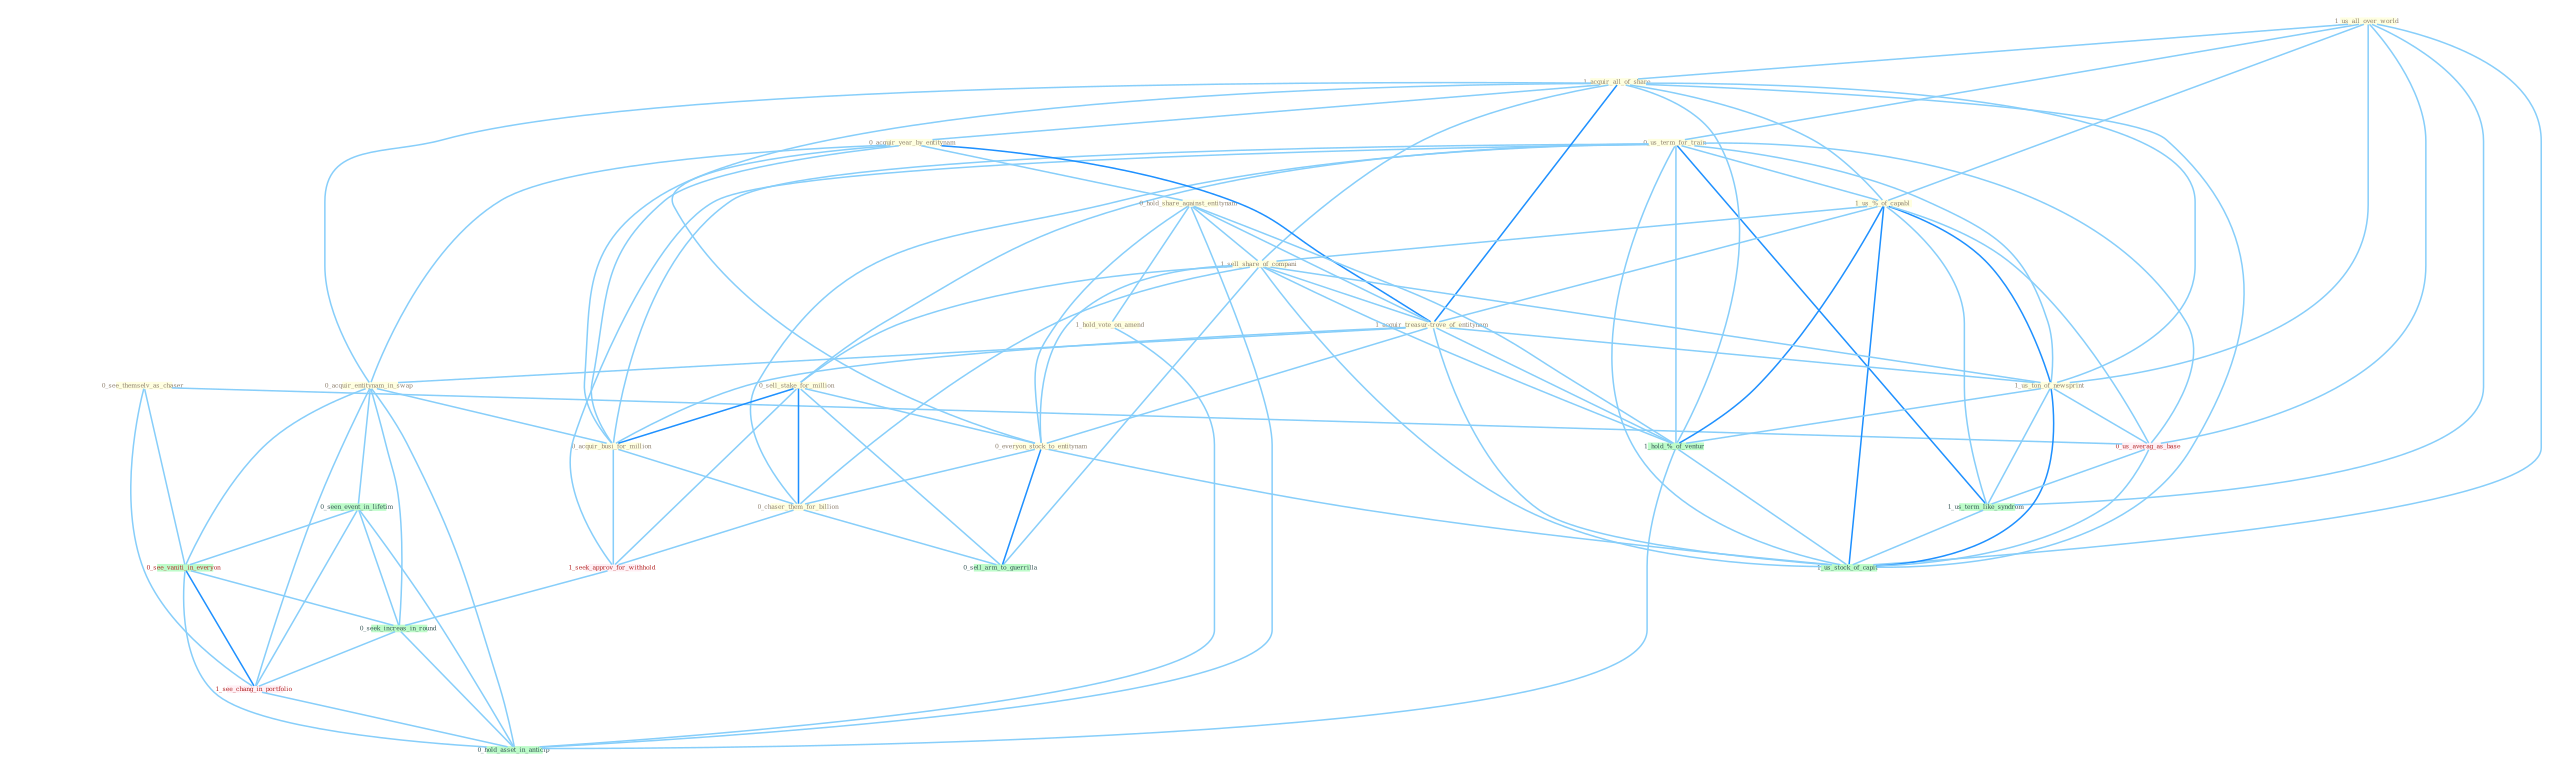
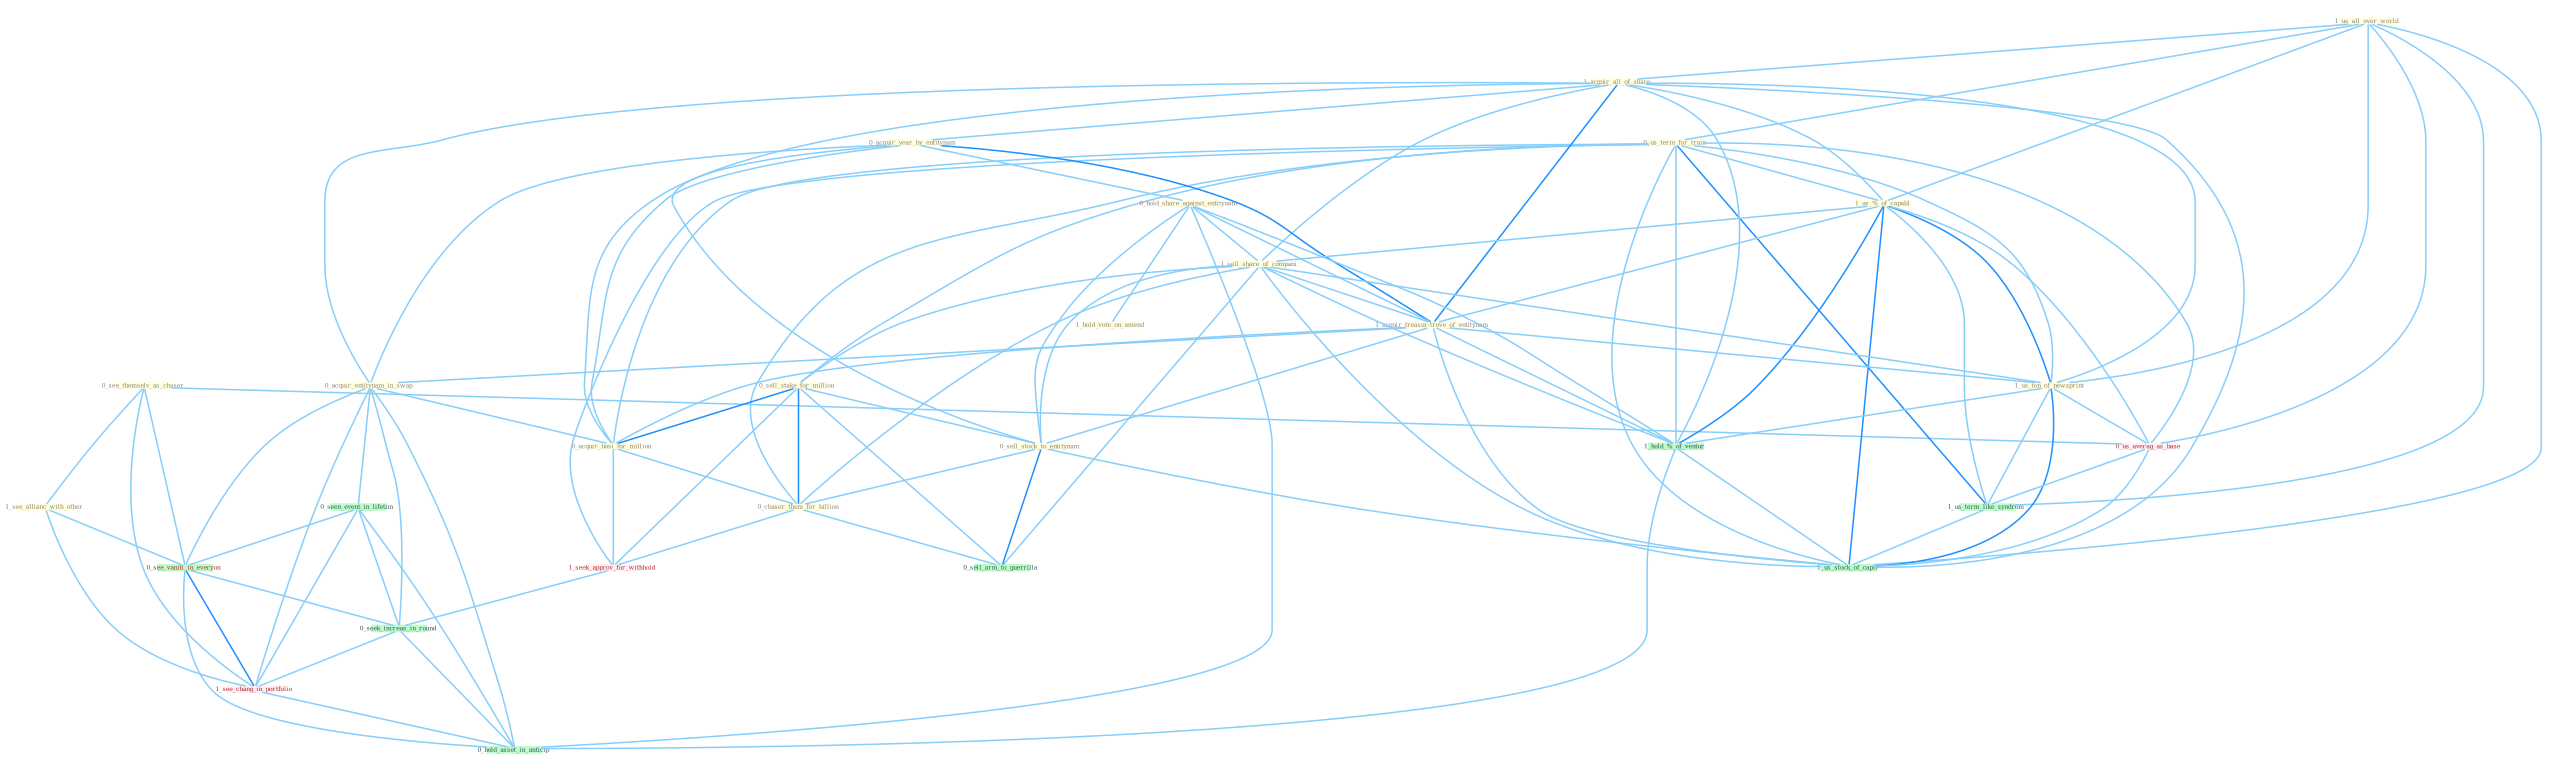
(1041, 446) -> (1041, 446)
none -> (46, 507)
(1056, 691) -> none
